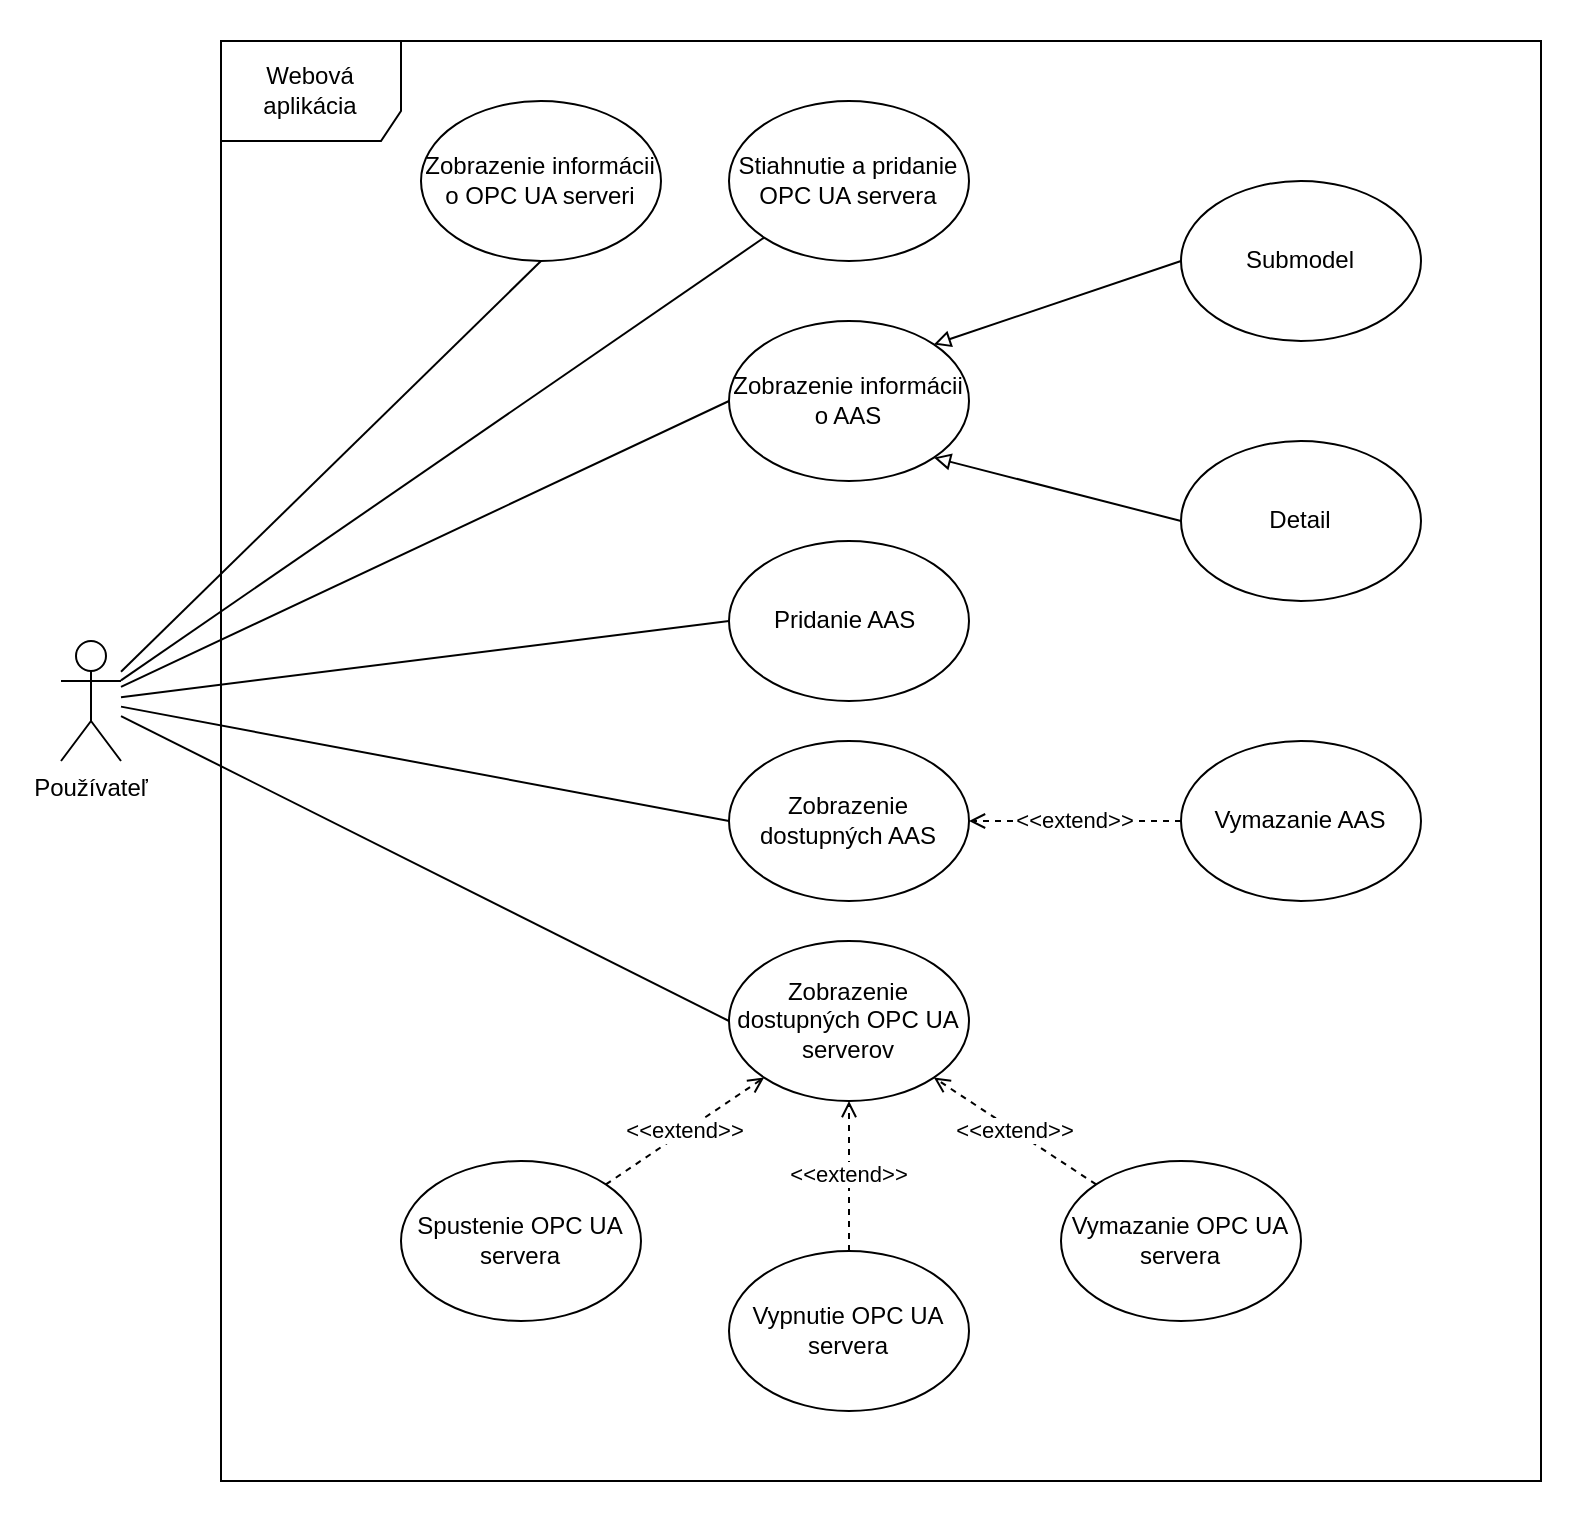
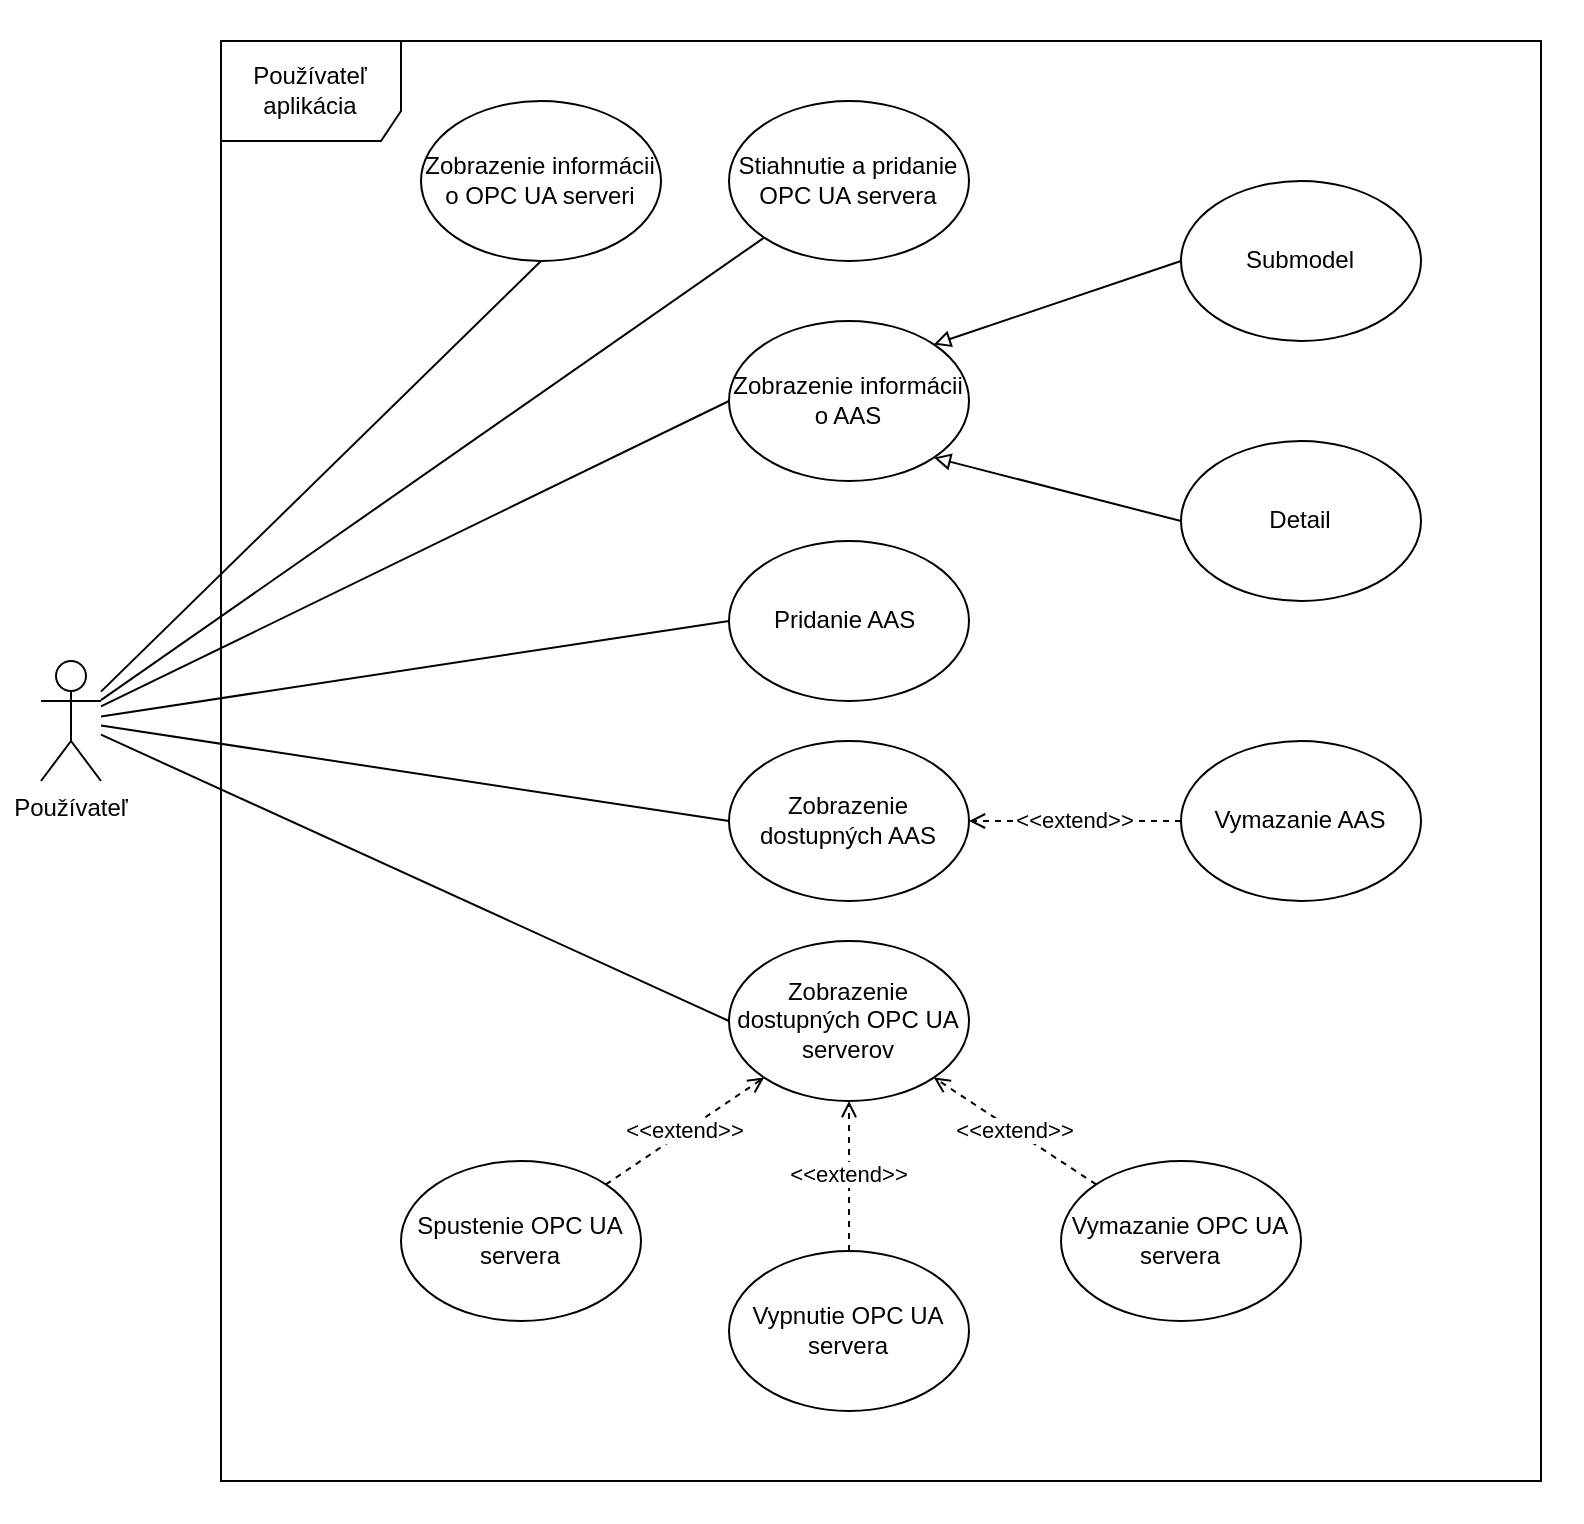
(311, 91) -> (311, 91)
(91, 701) -> (71, 721)
